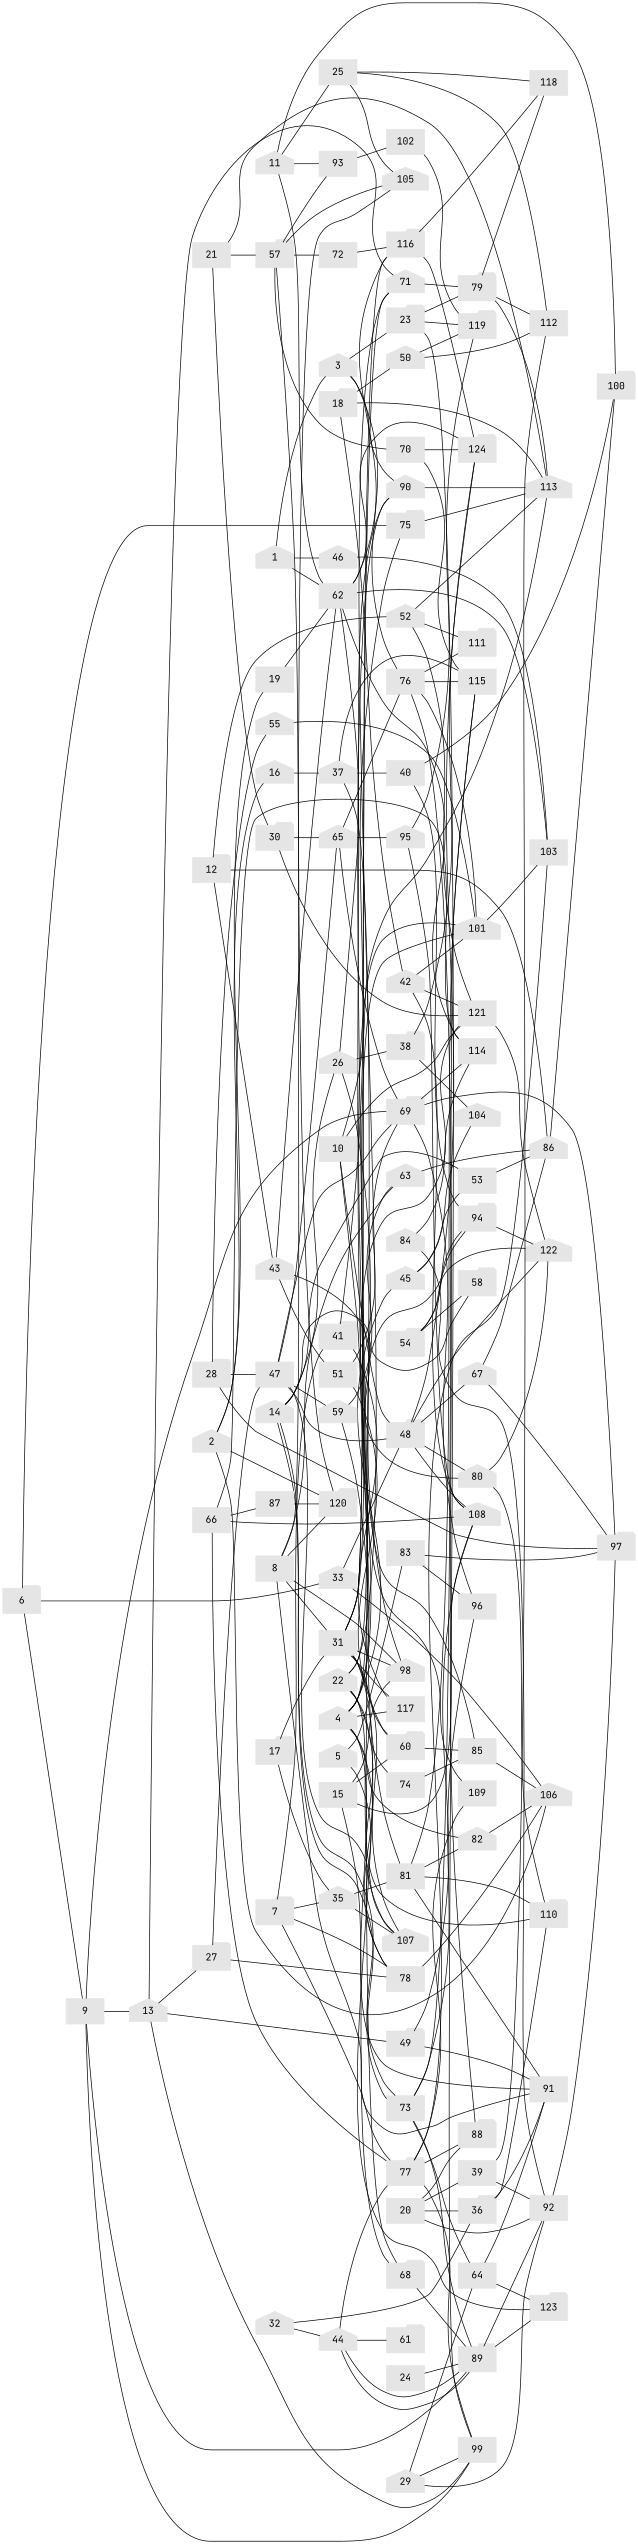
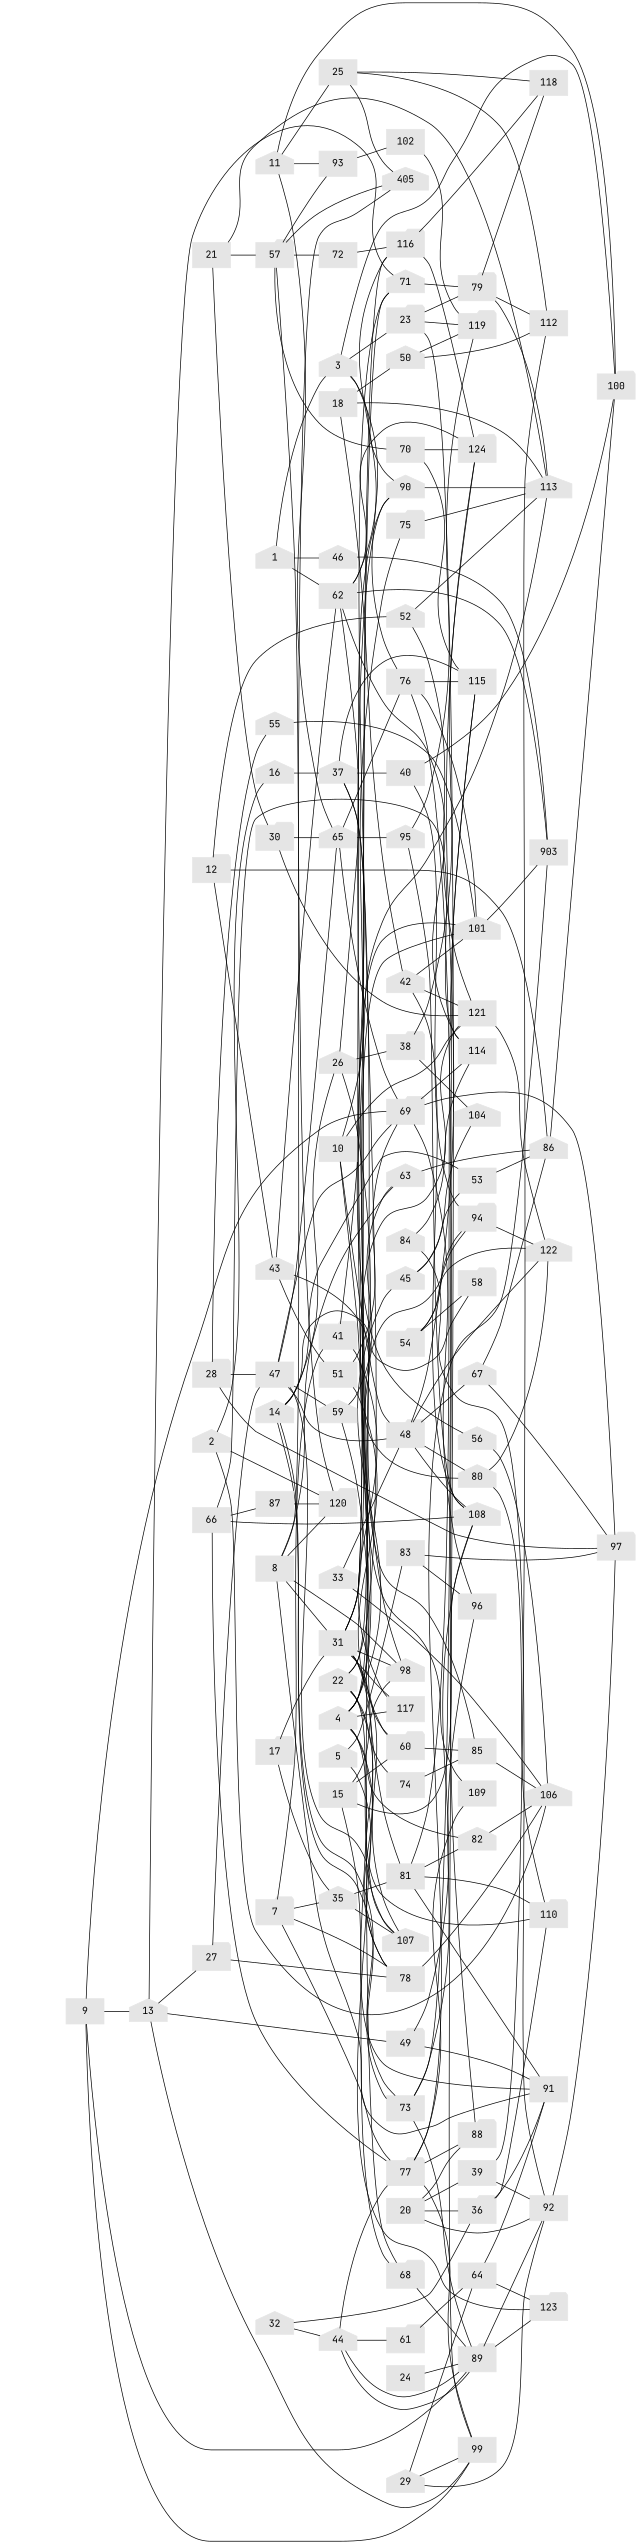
none -> (528, 63)
(406, 180) -> (406, 180)
(299, 379) -> (301, 502)
(477, 644) -> none
(275, 680) -> none
(549, 852) -> (549, 852)
none -> (477, 1439)
(22, 1601) -> none
(441, 2192) -> (441, 2308)
